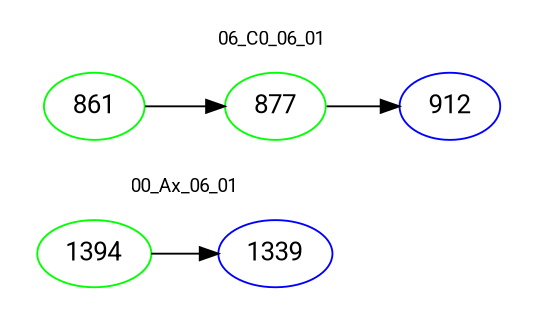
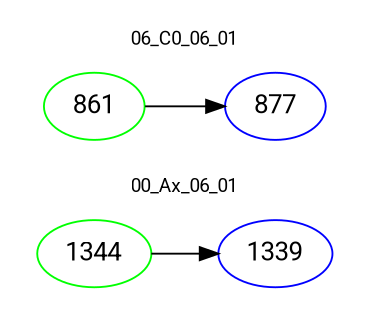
(275, 106) -> (275, 106)
(450, 106) -> none
(94, 254) -> (94, 254)
